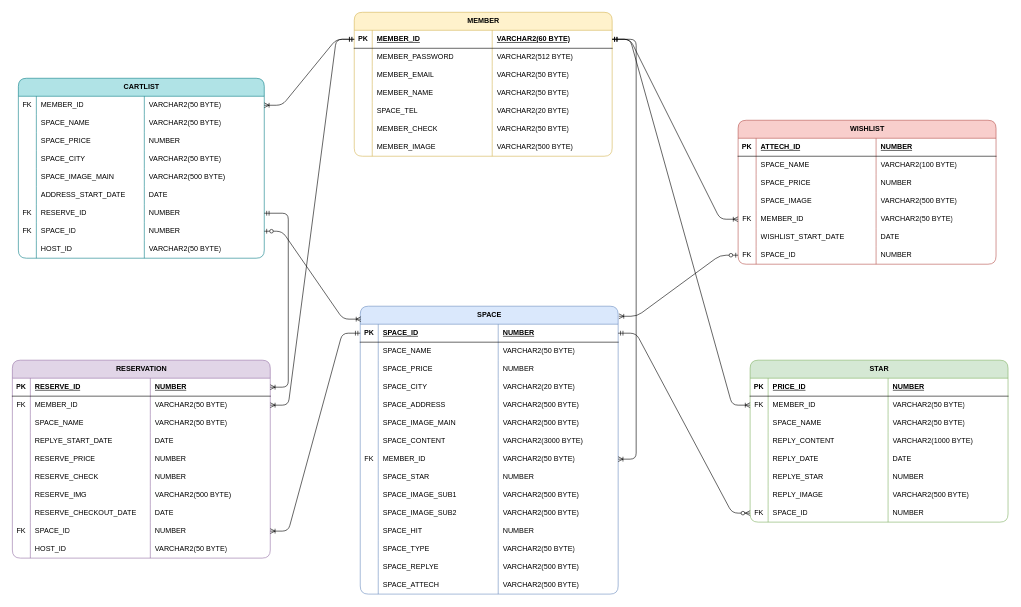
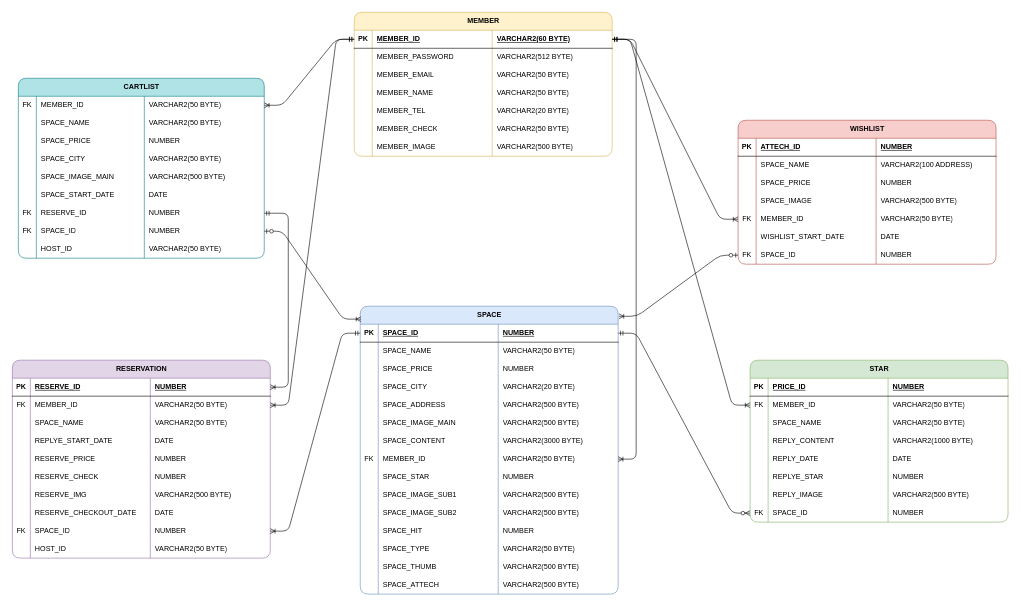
(395, 111) -> (397, 111)
(916, 165) -> (923, 165)
(77, 195) -> (73, 195)
(407, 567) -> (405, 567)
